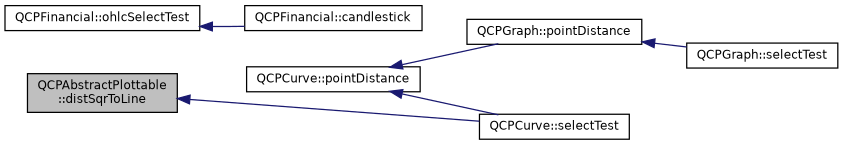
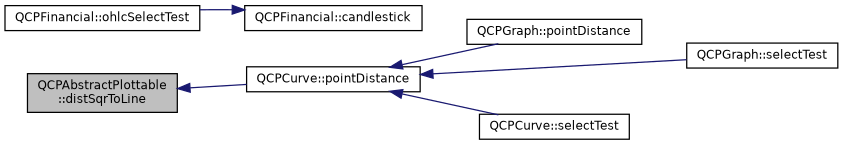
(229, 26) -> (216, 10)
(671, 45) -> (560, 67)
(335, 110) -> (218, 86)
